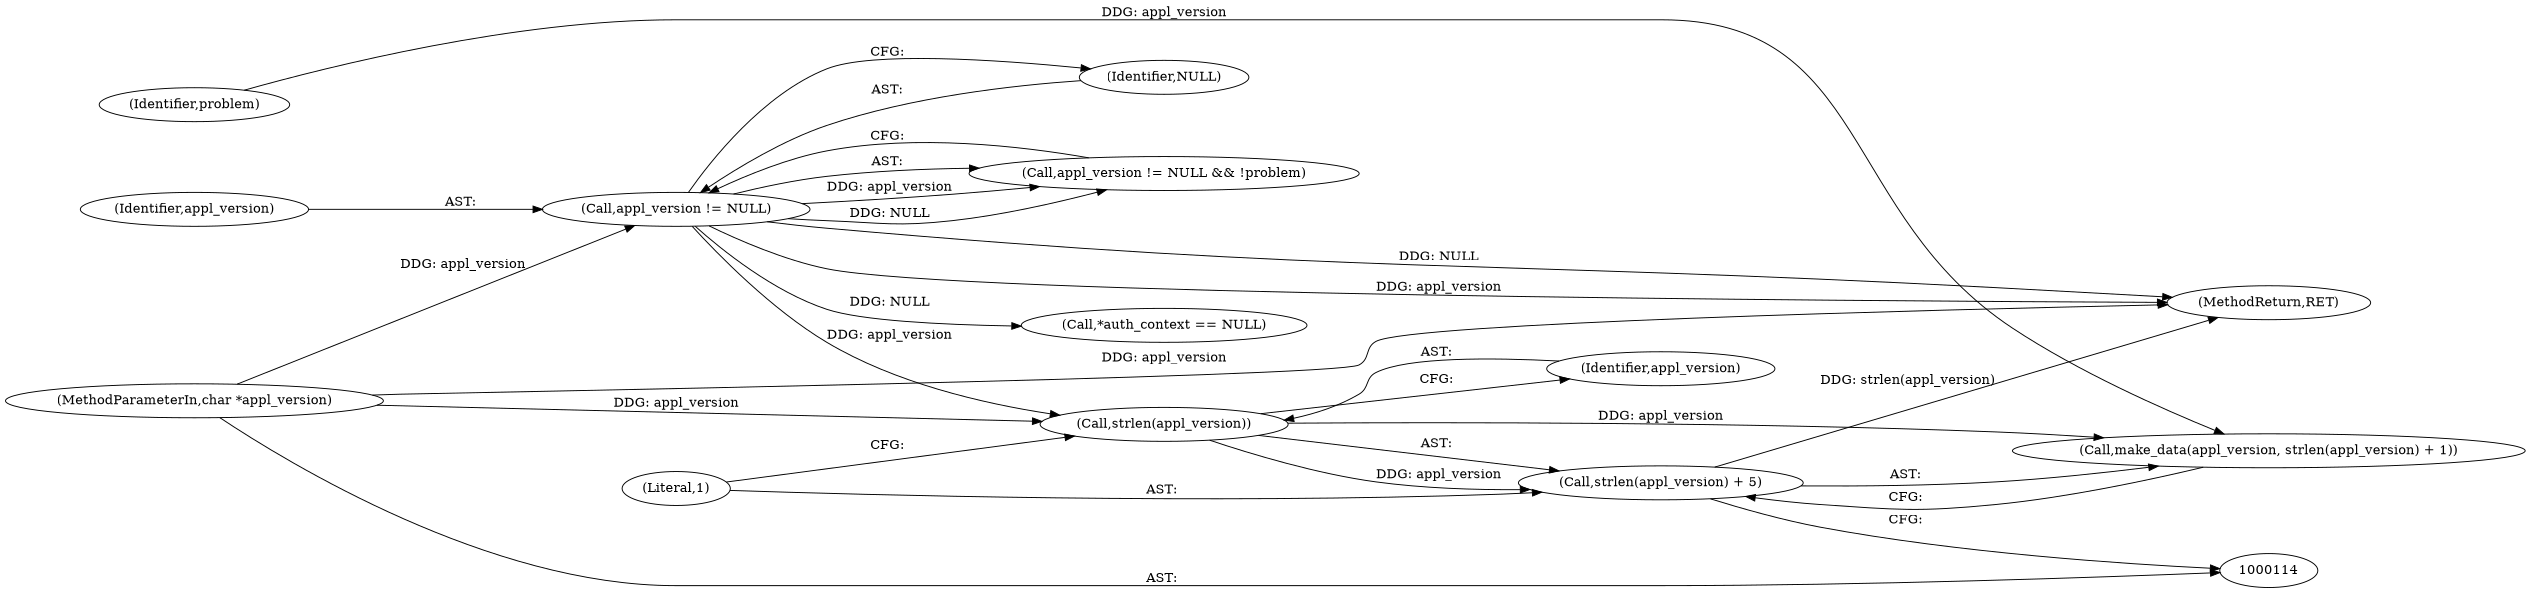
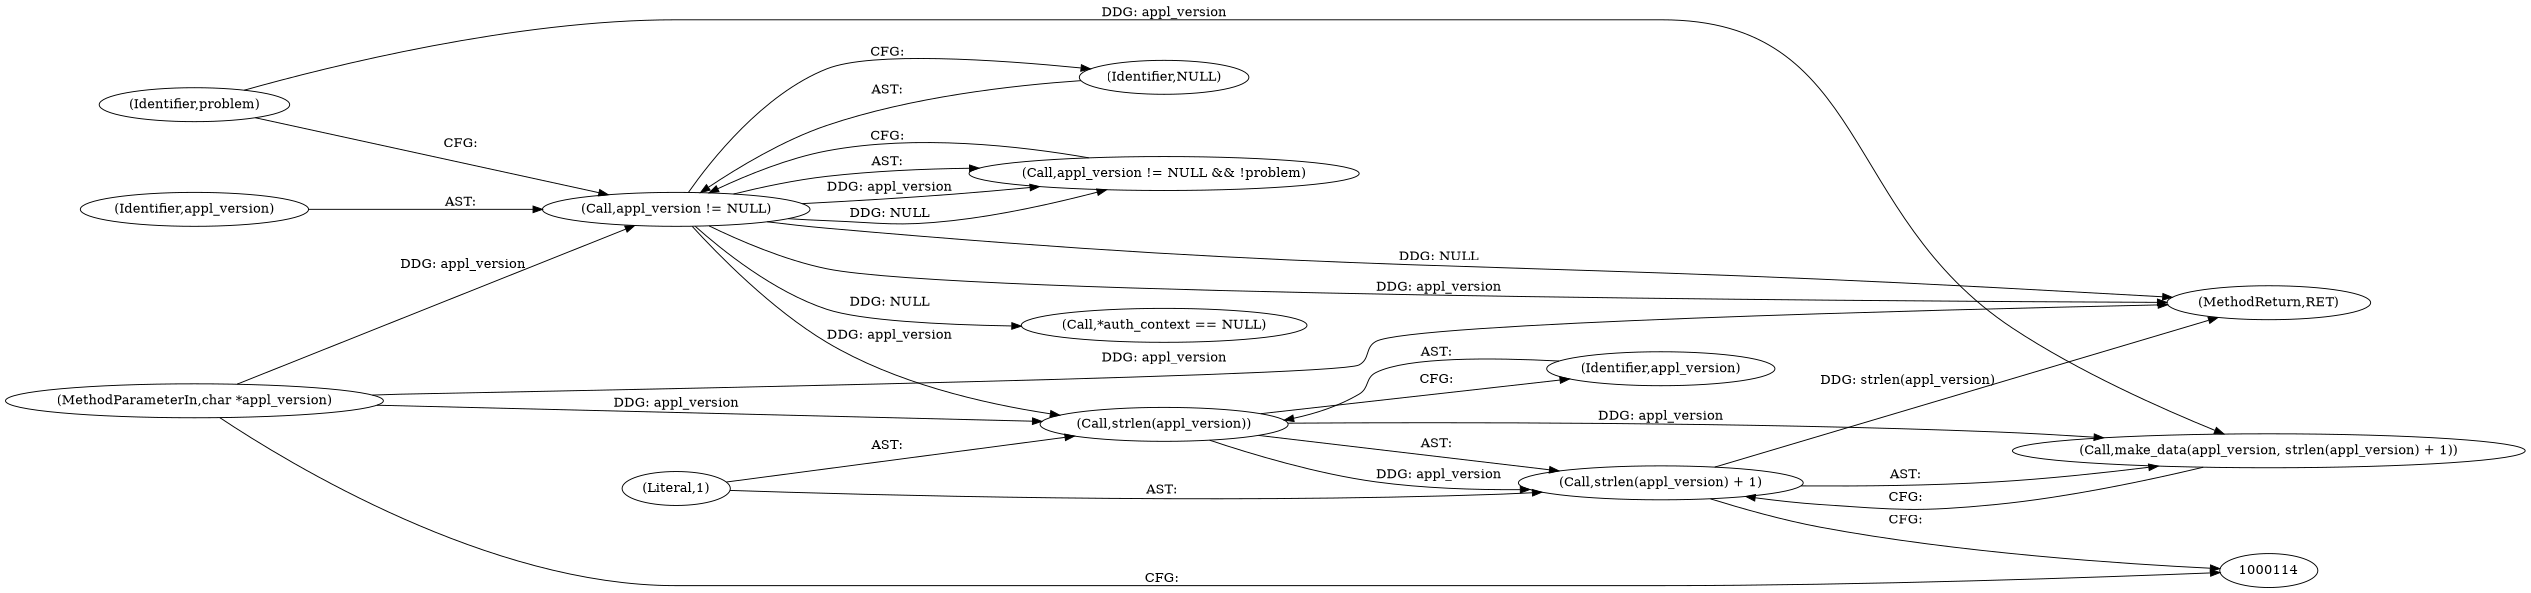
none -> (427, 155)
(890, 446) -> (890, 446)
(1661, 483) -> (1661, 483)
(1164, 579) -> (1164, 579)
